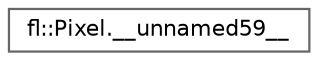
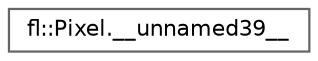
(159, 30) -> (159, 30)
